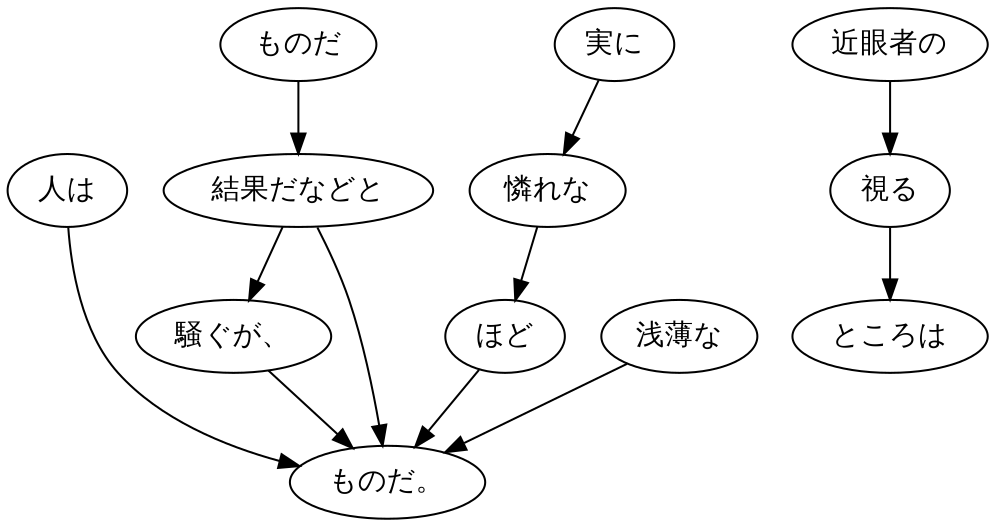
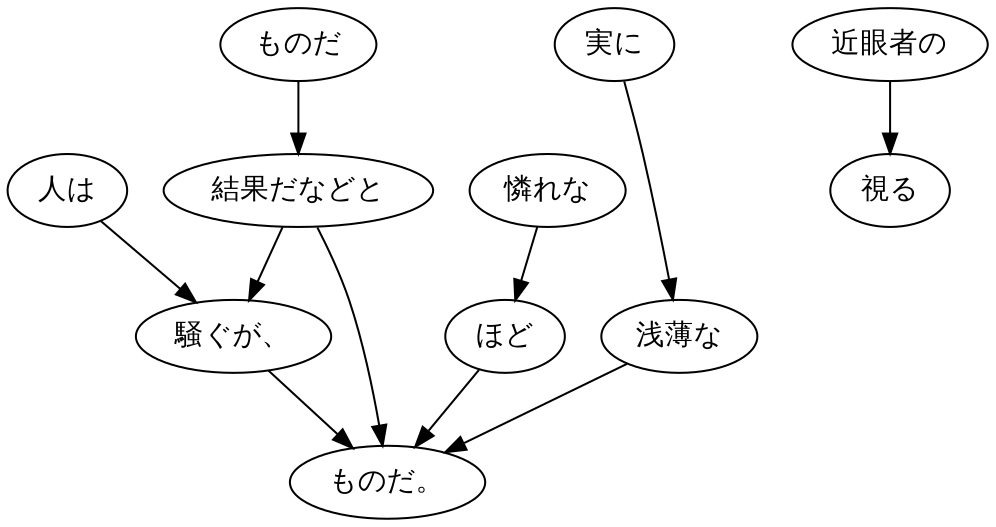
(586, 108) -> (649, 180)
(890, 336) -> none
(129, 383) -> (141, 255)
